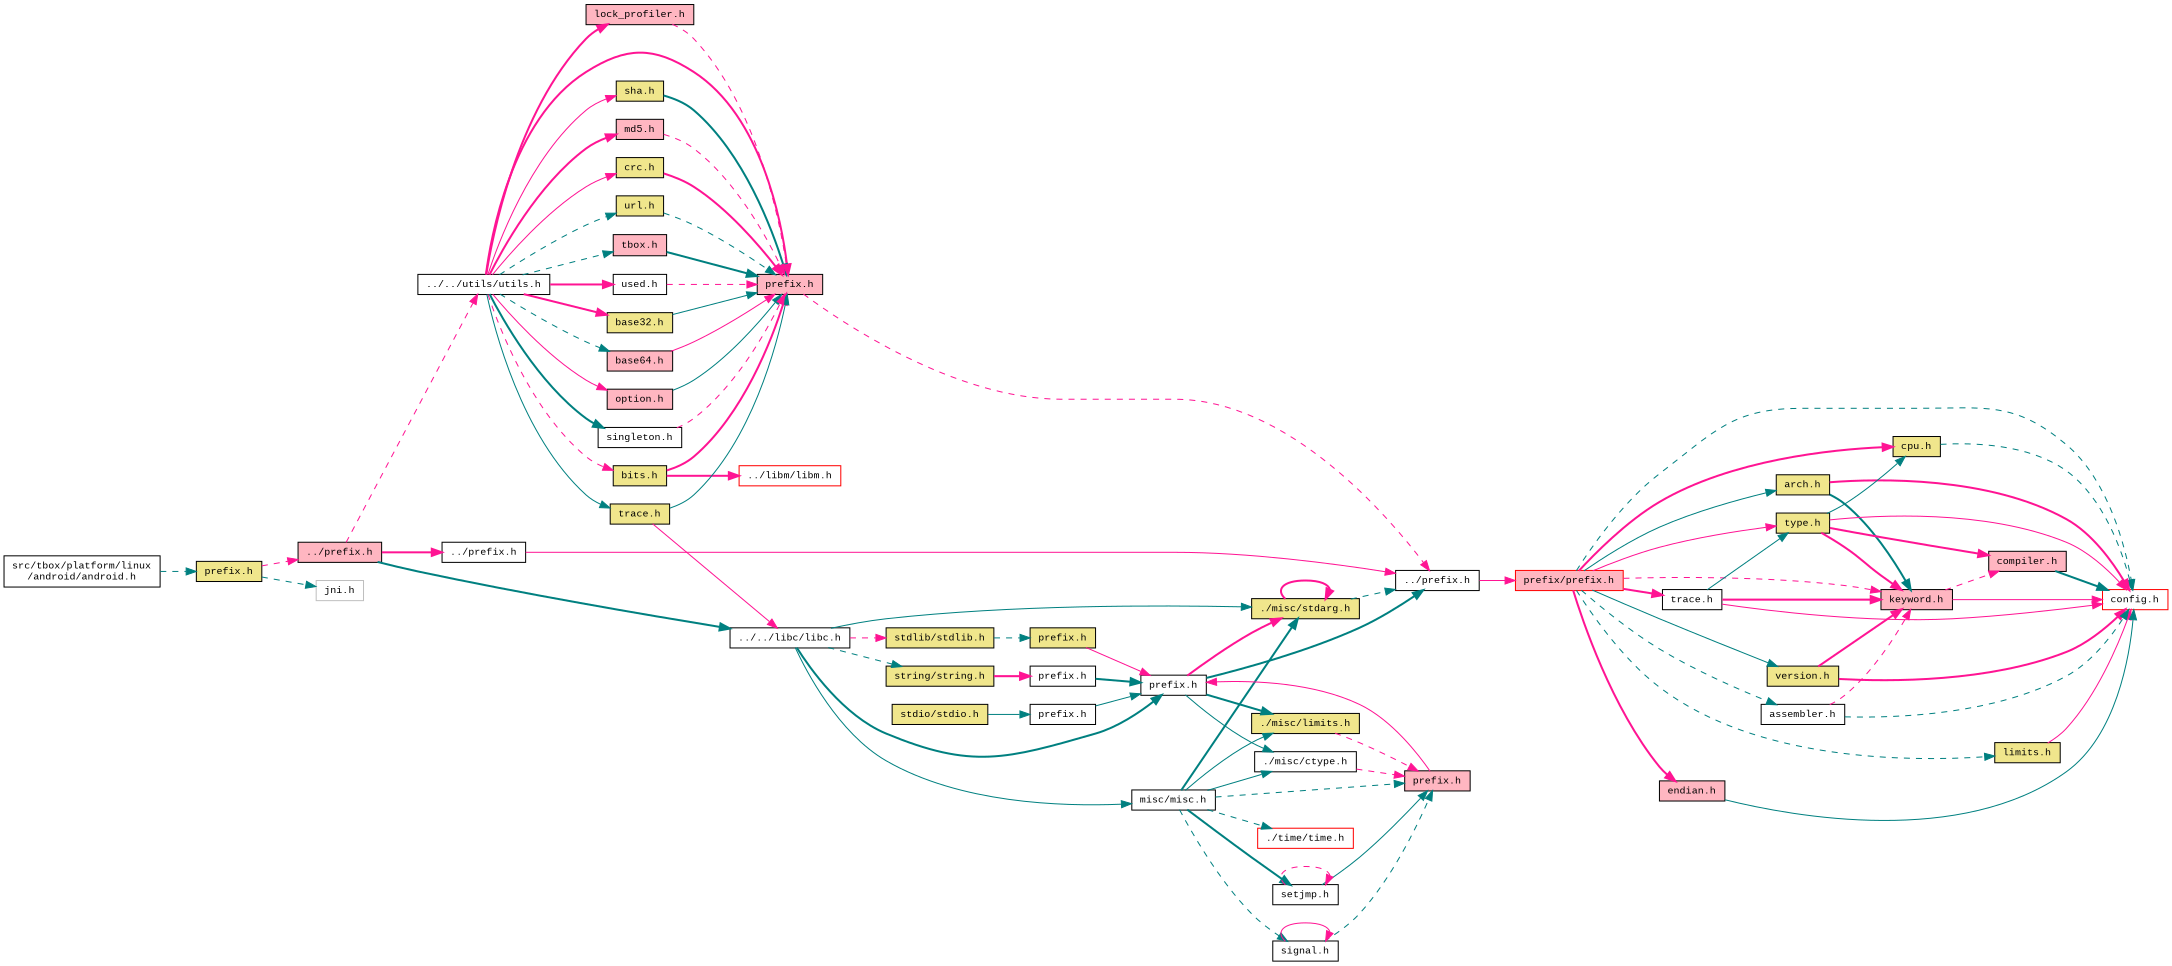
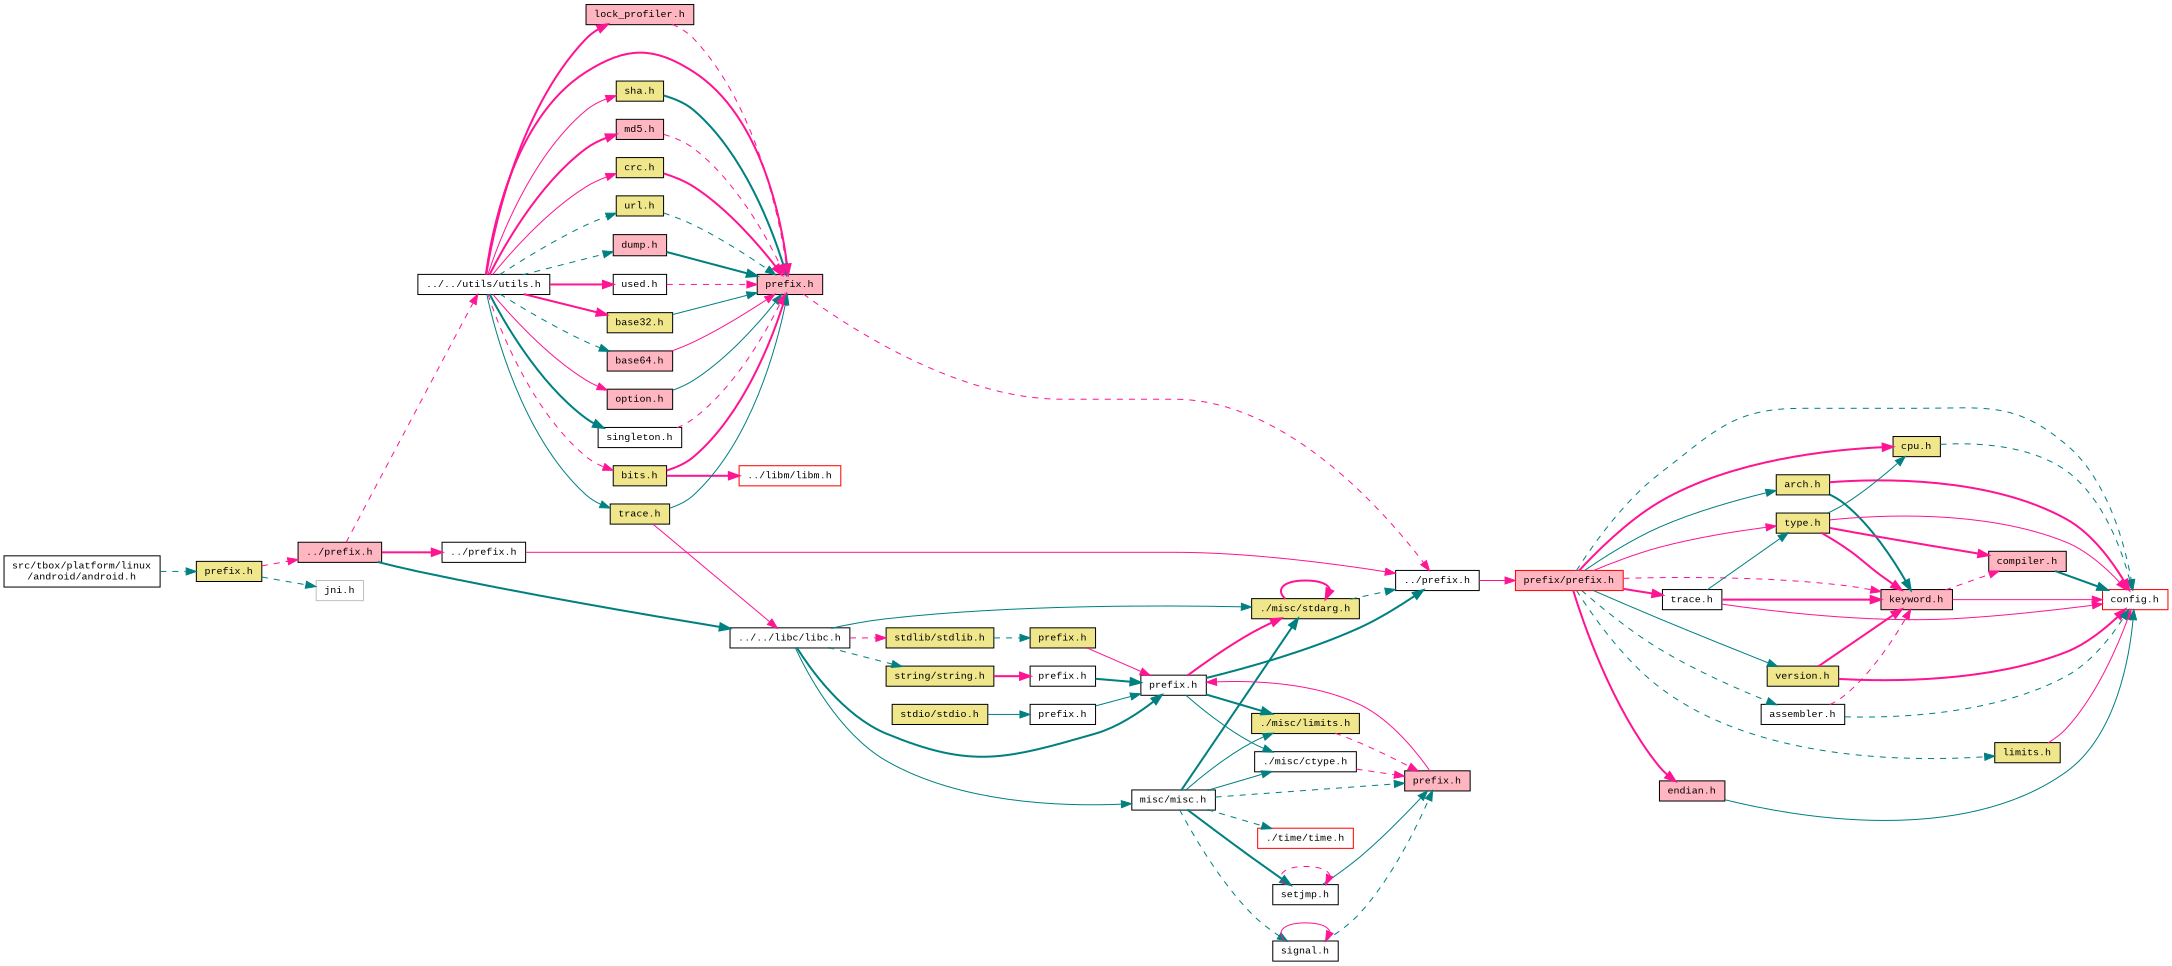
(640, 245) -> (640, 245)
